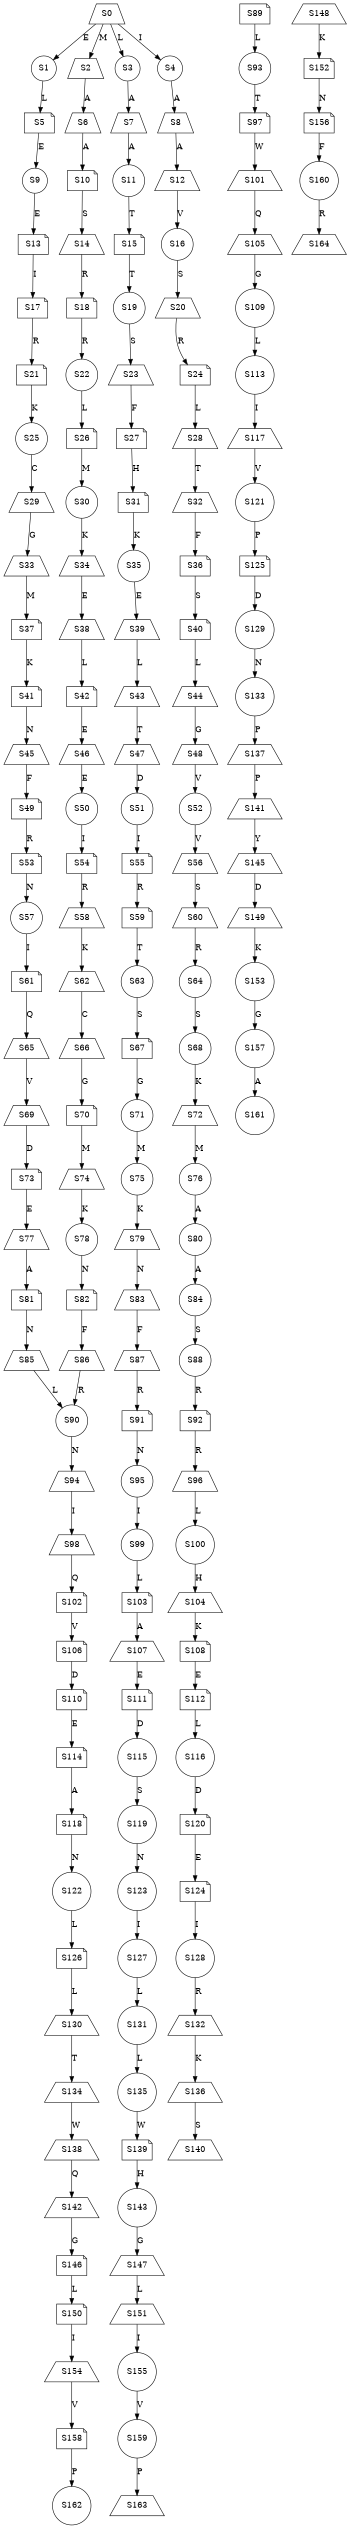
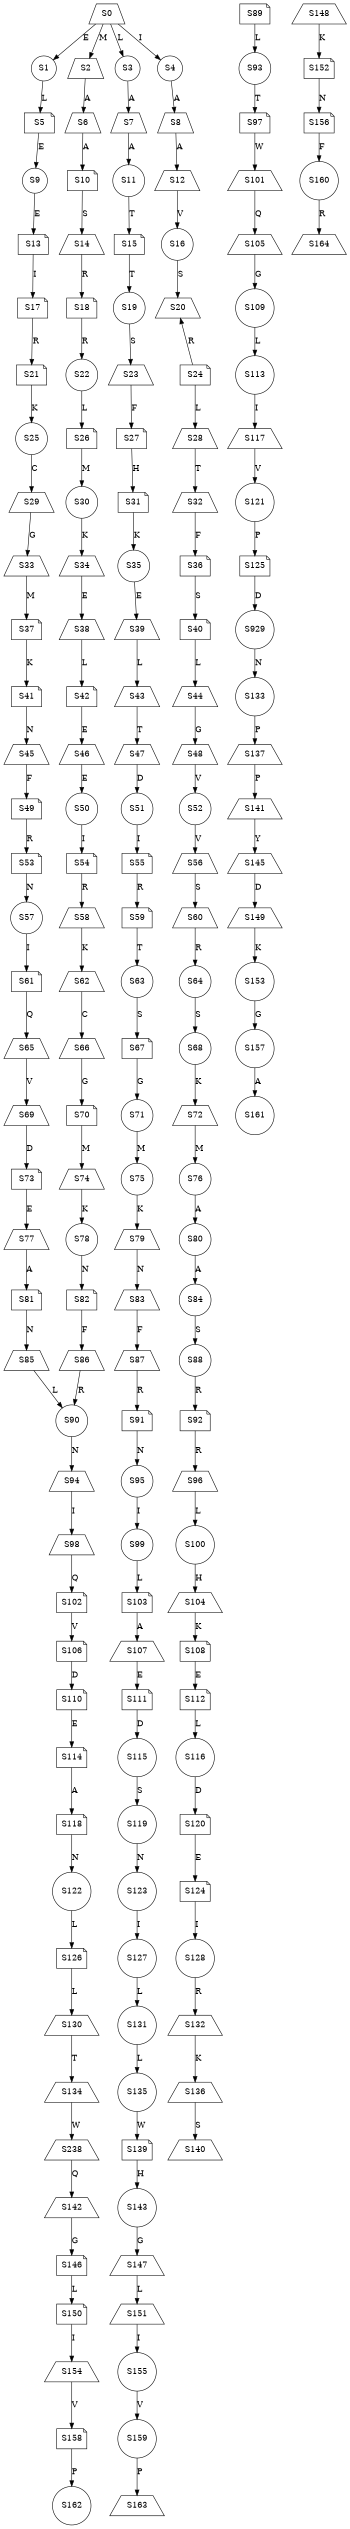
(177, 340) -> (187, 344)
(255, 630) -> (255, 630)
(72, 2150) -> (72, 2150)
